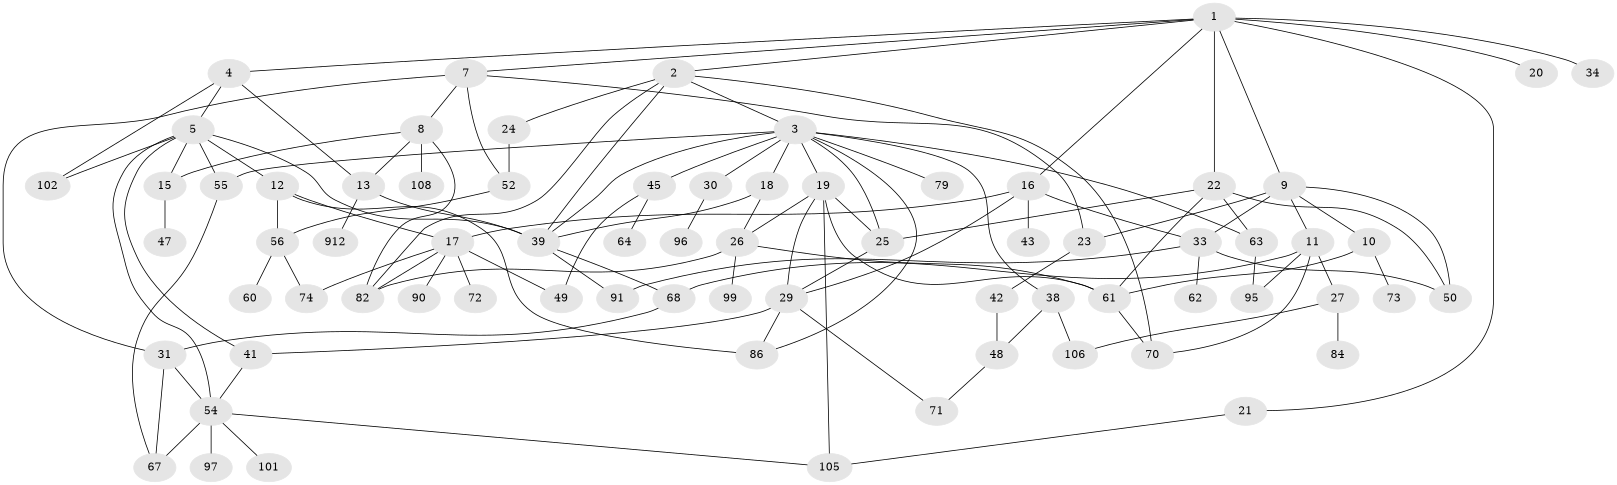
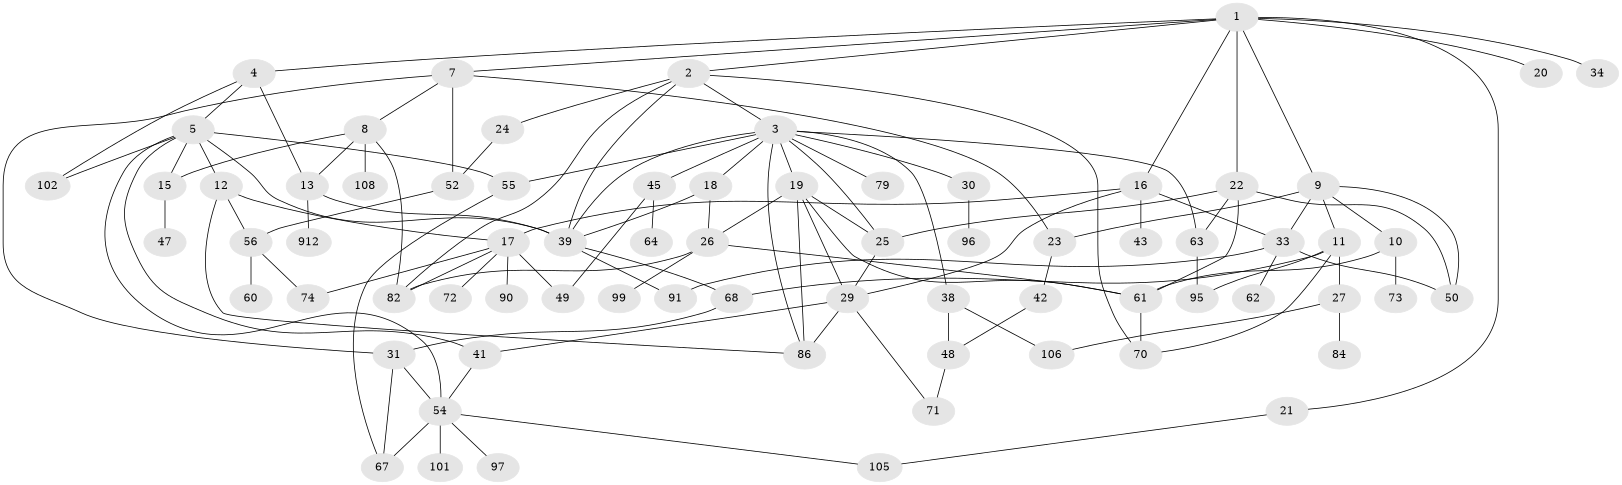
(826, 321) -> (801, 274)
